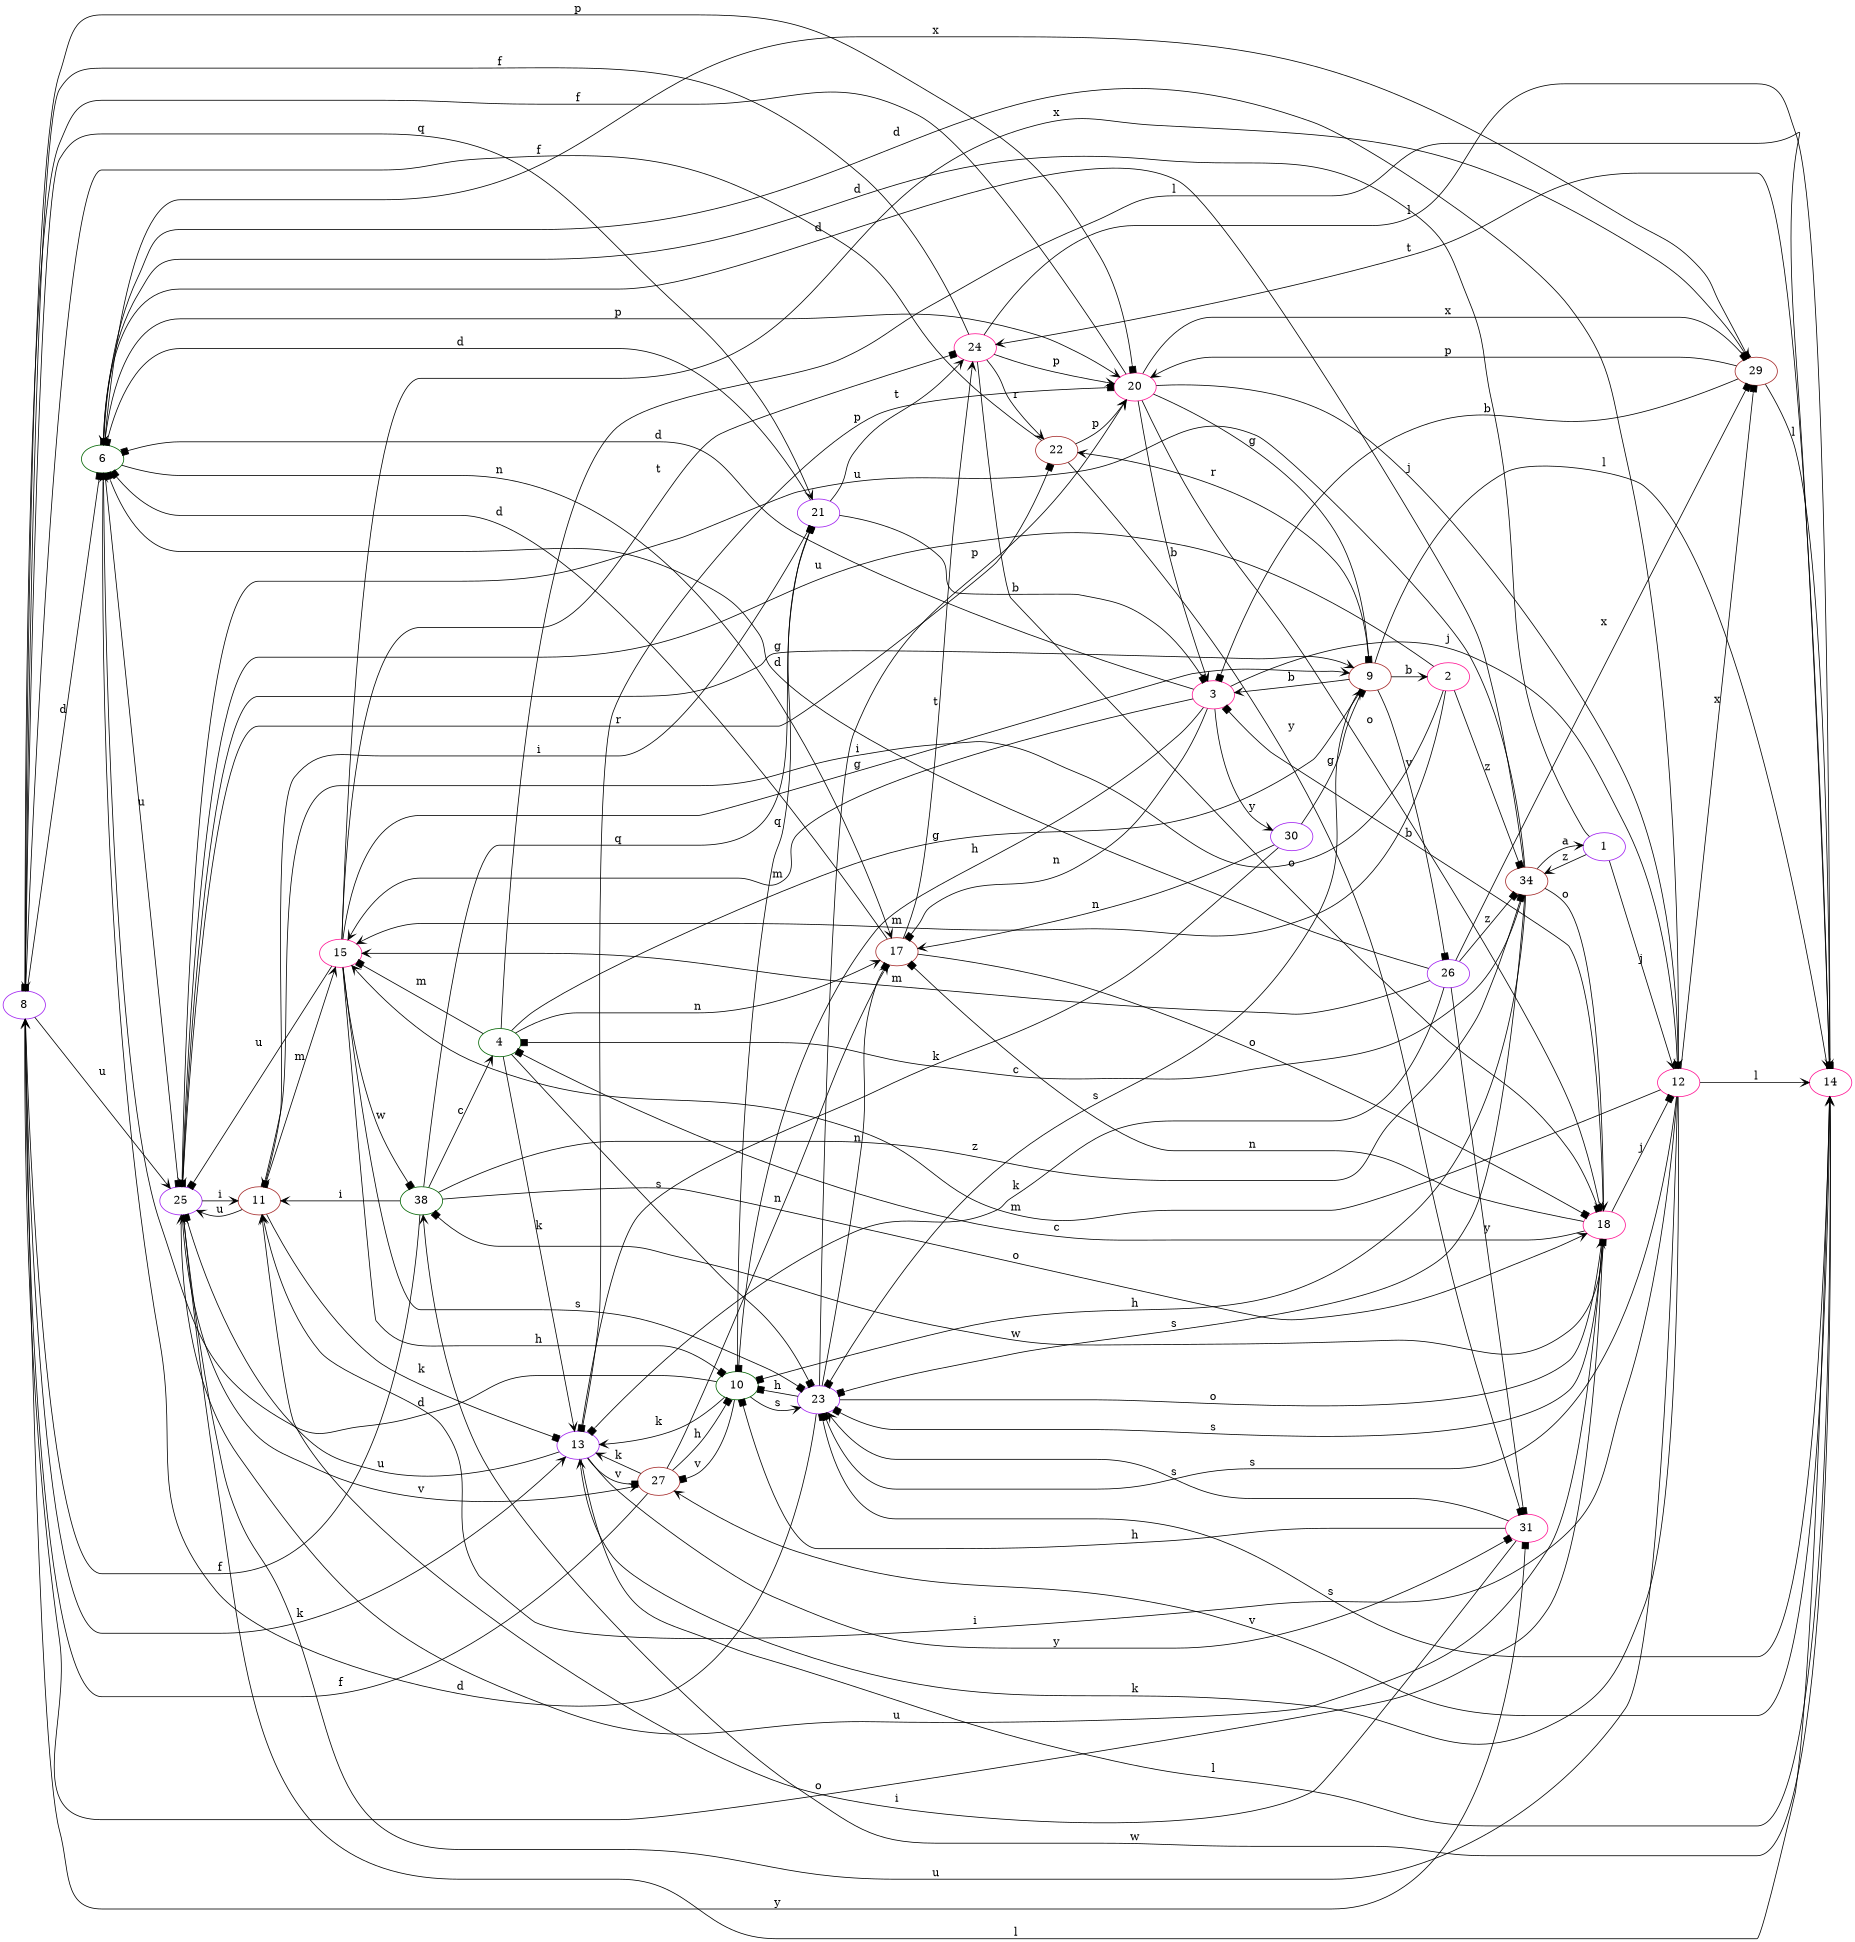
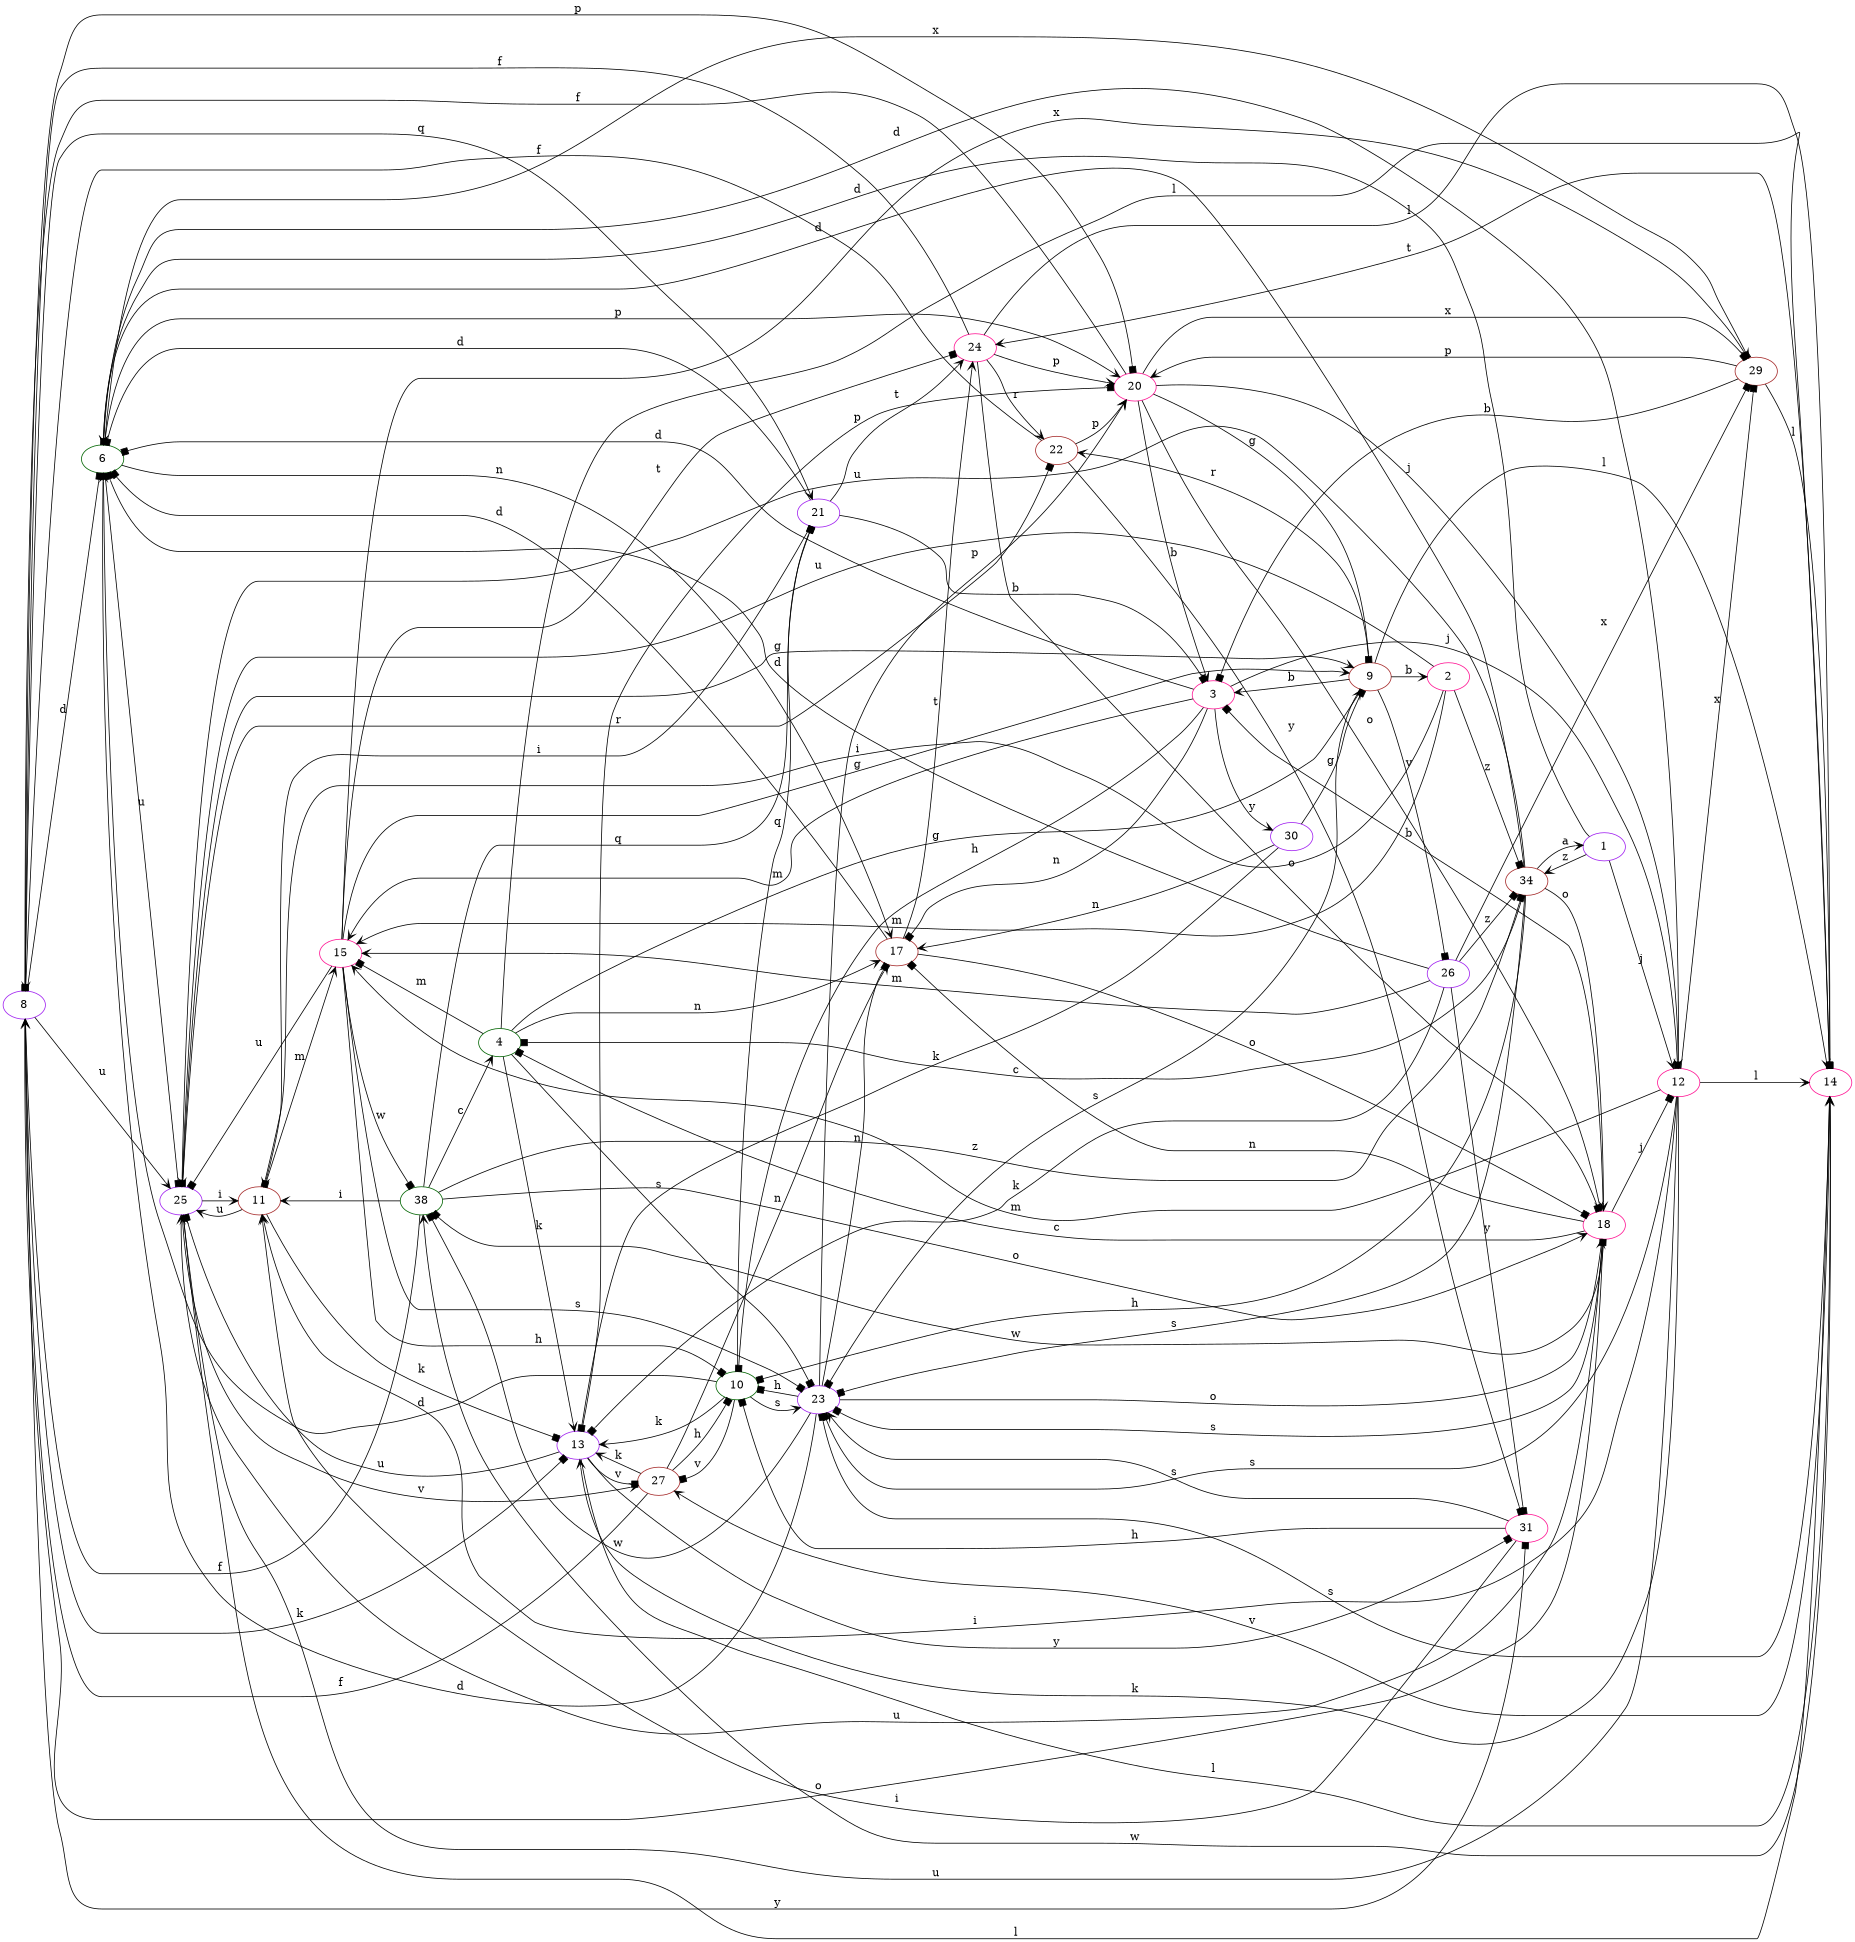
(1346, 194) -> (1346, 194)
none -> (564, 1513)
(72, 1583) -> (72, 1583)
